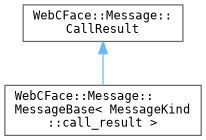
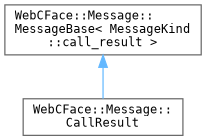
(103, 70) -> (103, 83)
